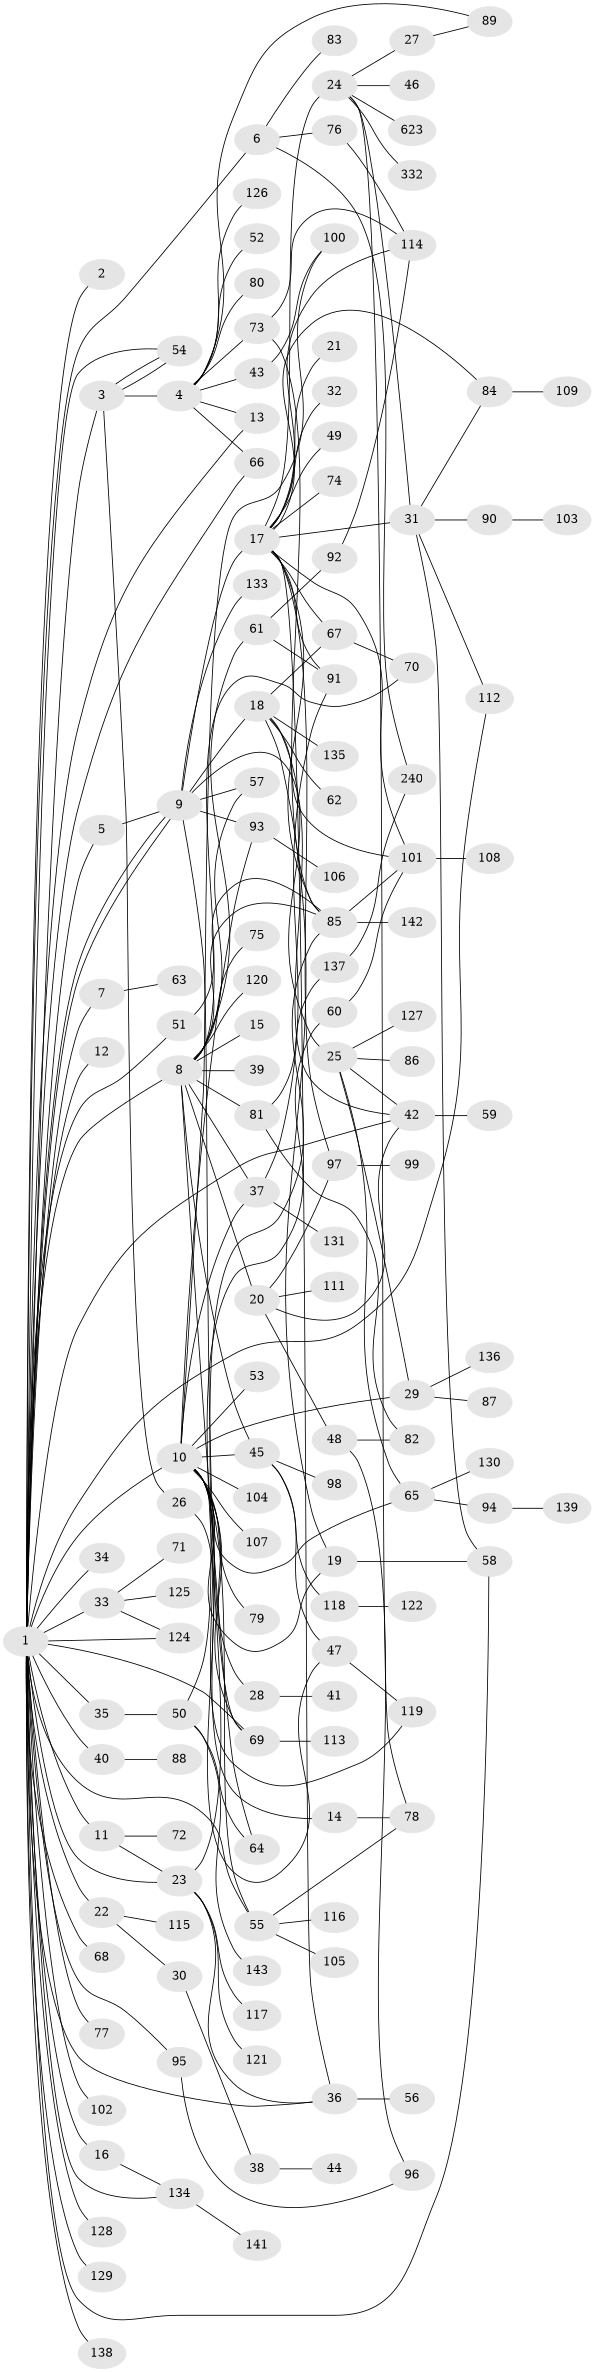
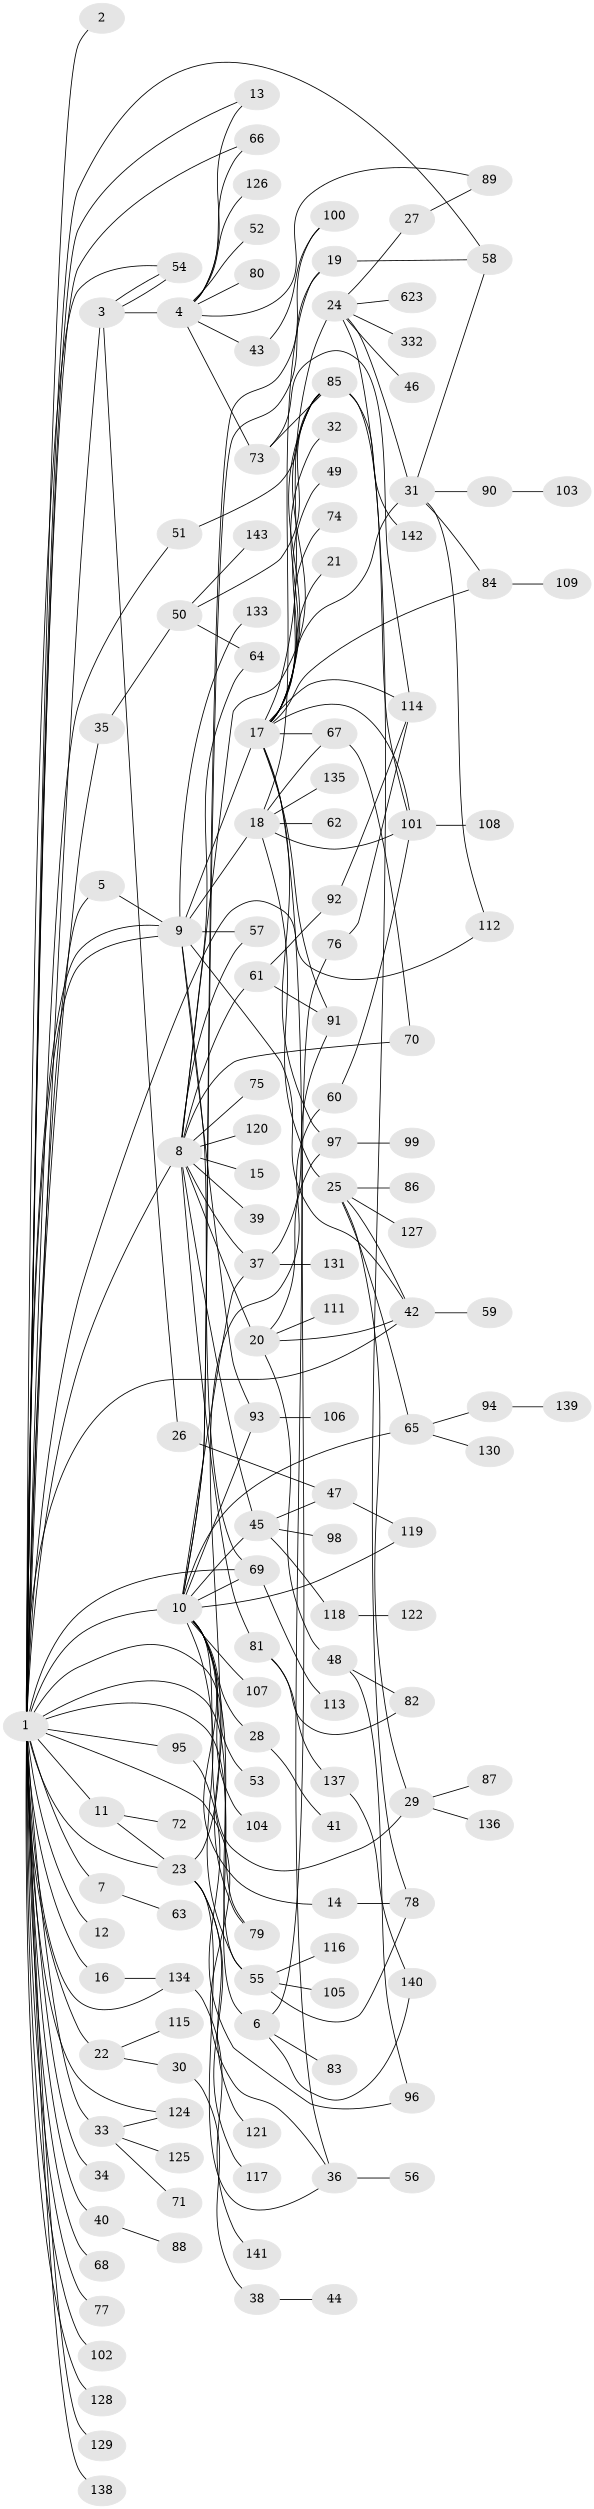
(412, 780) -> (412, 1983)
none -> (192, 1659)
